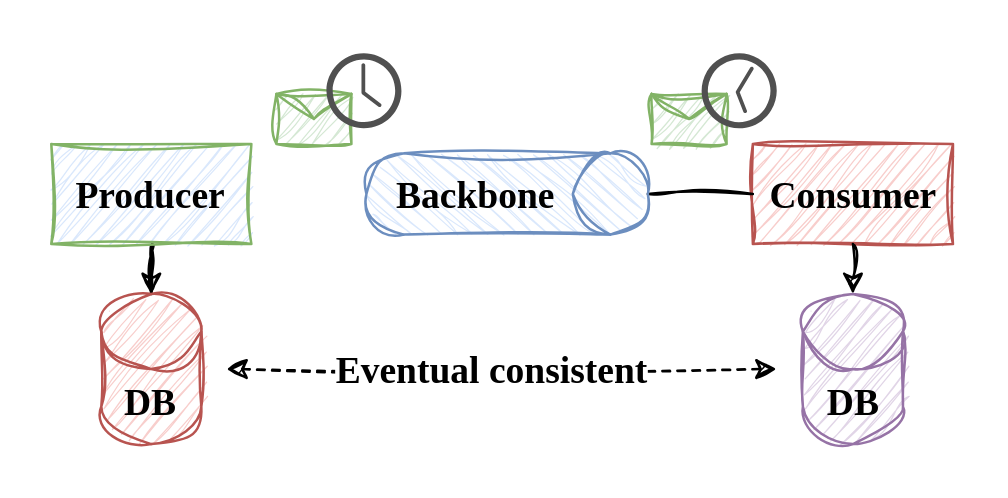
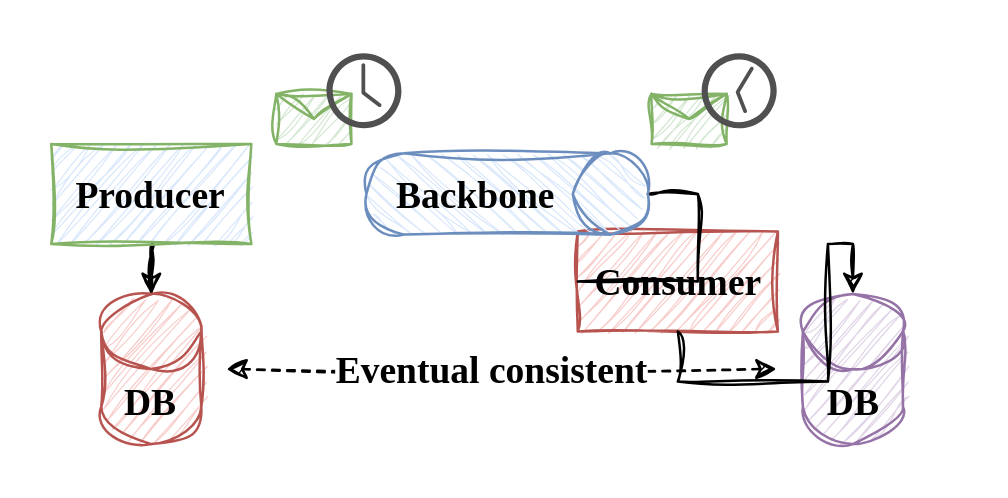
(853, 194) -> (678, 281)
